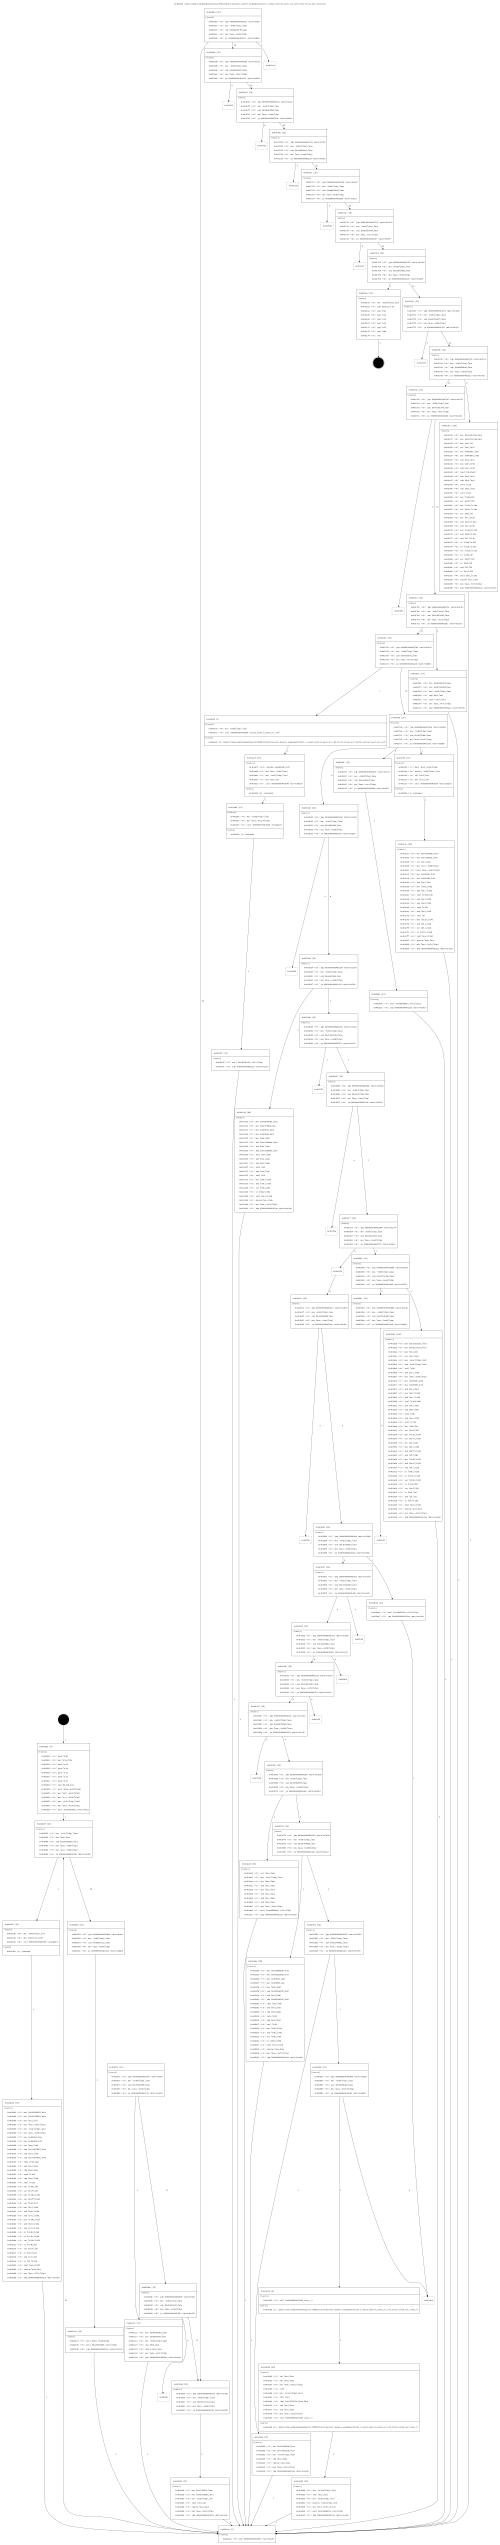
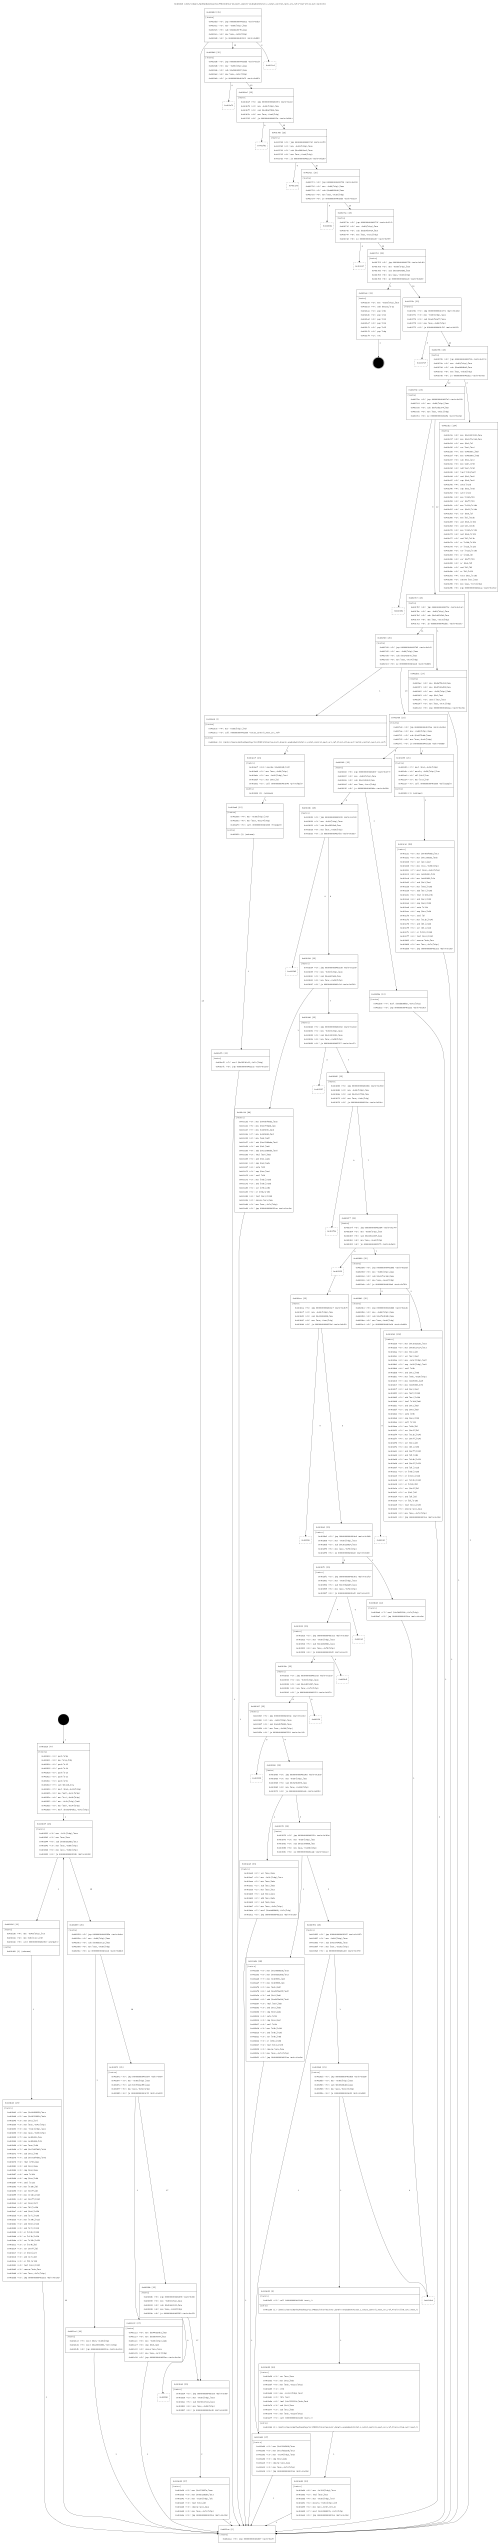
(334, 752) -> (346, 798)
none -> (116, 2009)
